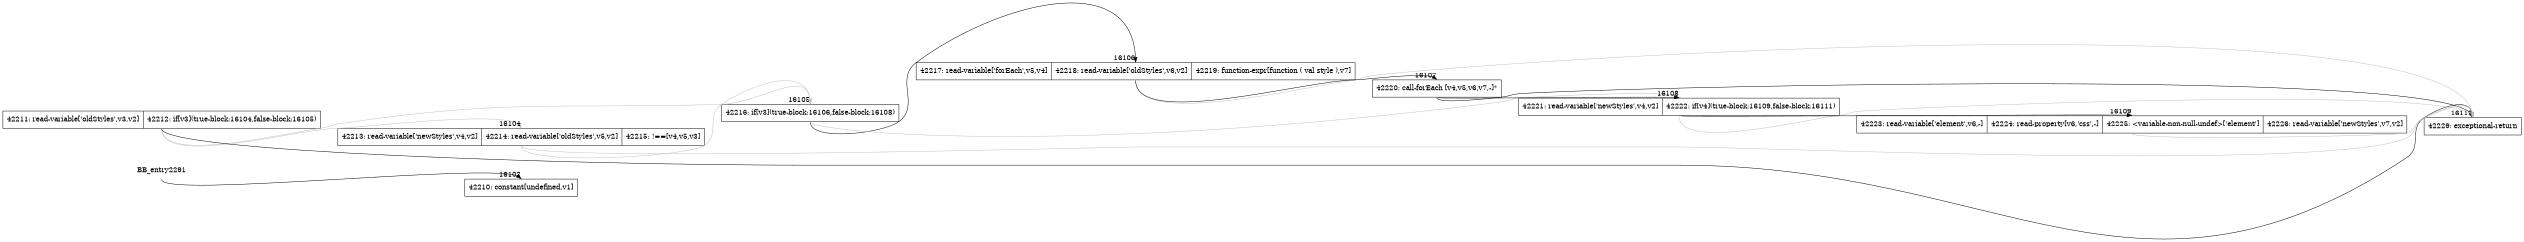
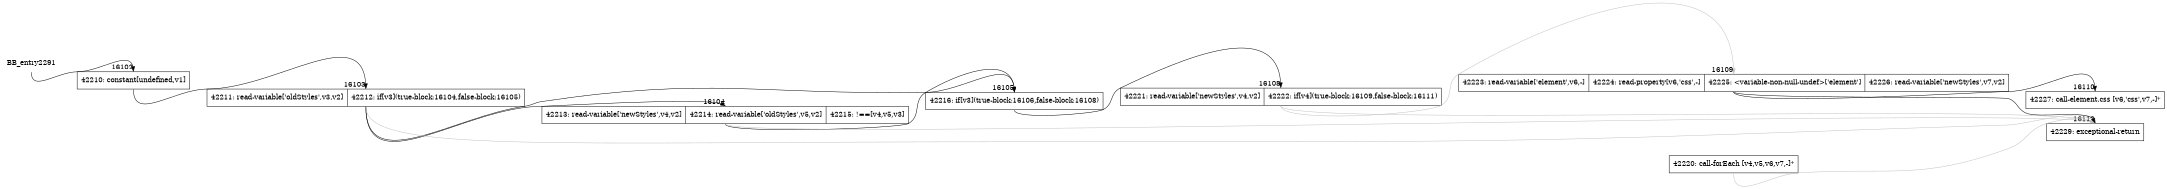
(1136, 71) -> none
none -> (253, 81)
(1954, 84) -> (1914, 170)
(1591, 97) -> none
none -> (2095, 100)
(486, 108) -> (681, 89)
(1903, 116) -> (1514, 45)
(1243, 127) -> (1151, 74)
(336, 128) -> (539, 107)
(2307, 137) -> (1944, 97)
(686, 151) -> (894, 126)
(1344, 165) -> (1225, 142)
